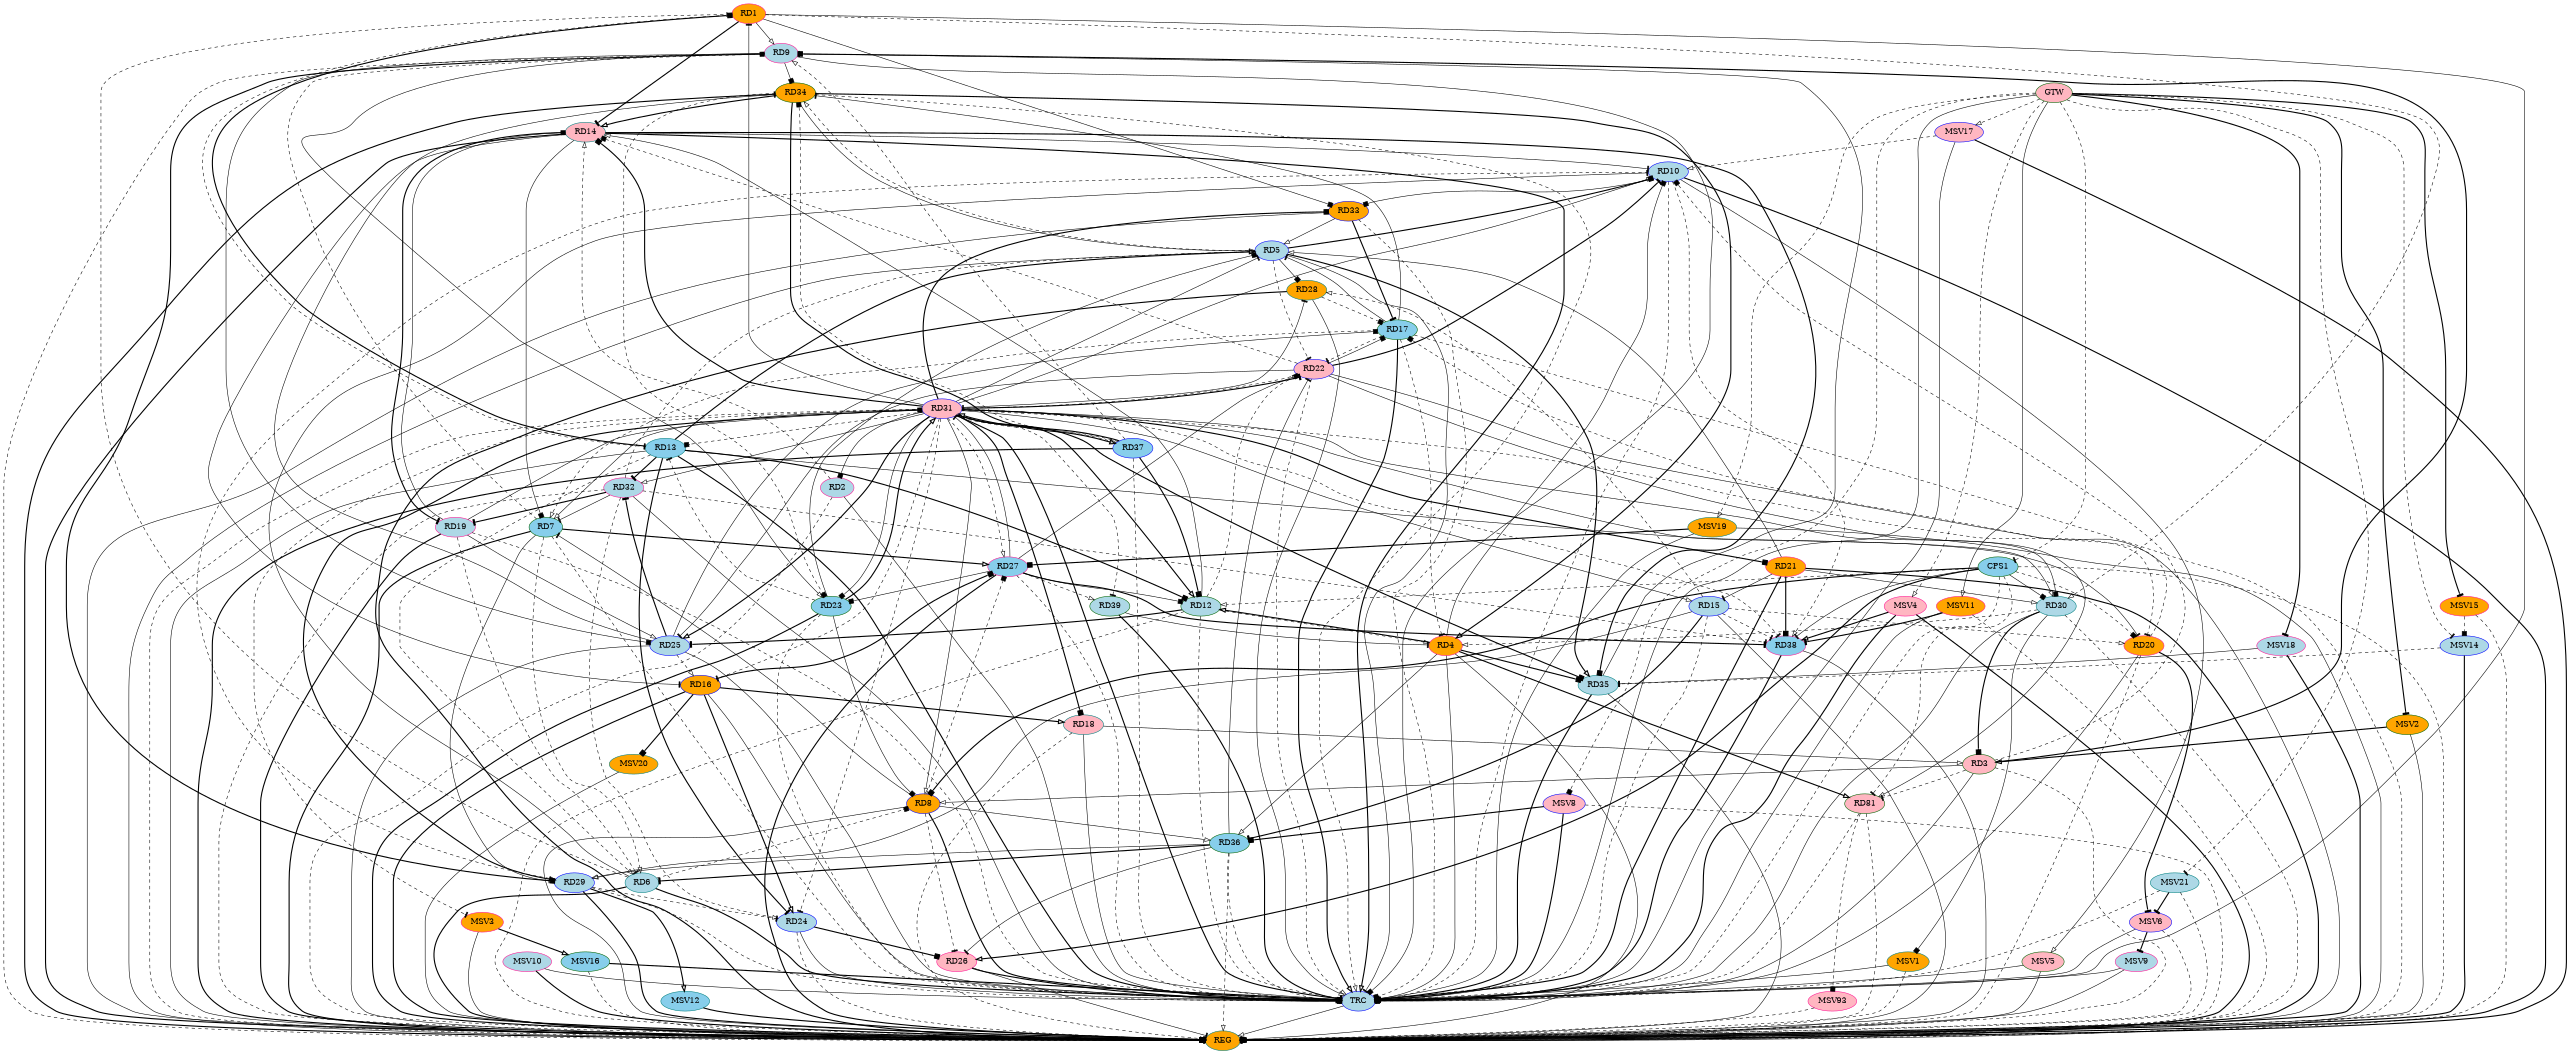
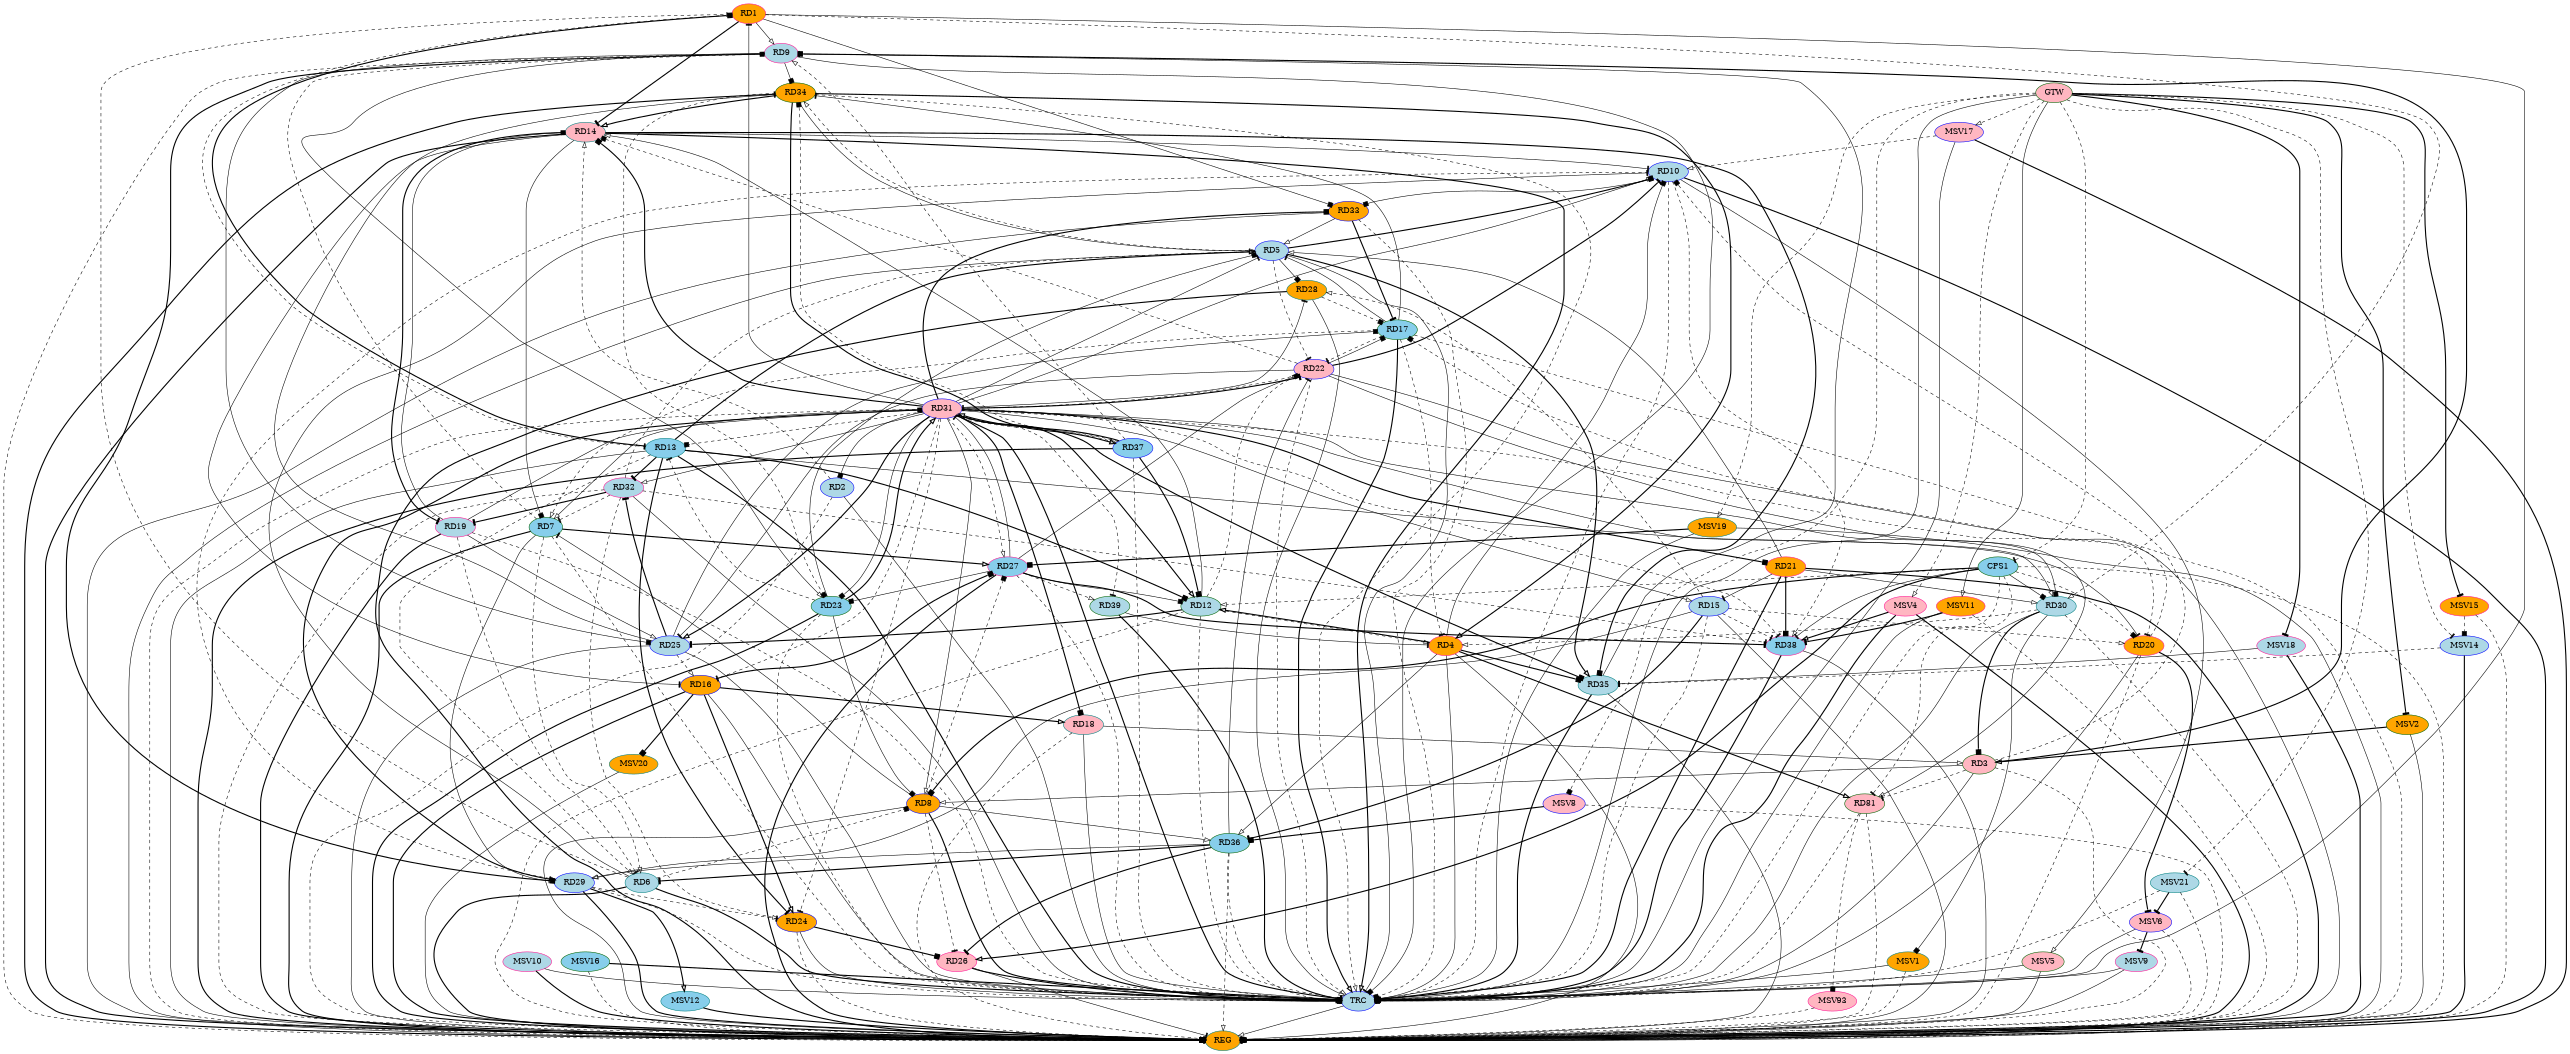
(837, 488) -> (837, 488)
(586, 507) -> (586, 507)
(1083, 885) -> (1083, 885)
(482, 922) -> none
(797, 922) -> (797, 922)
(1530, 965) -> none
